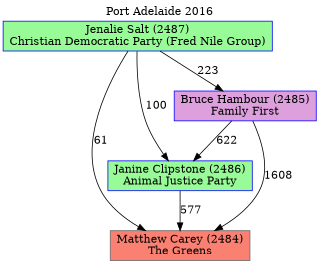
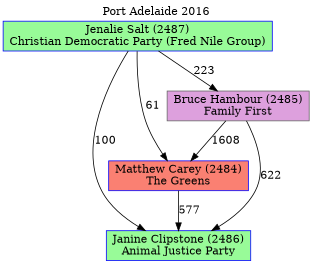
(245, 106) -> (238, 106)
(180, 207) -> (179, 207)
(180, 246) -> (179, 176)
